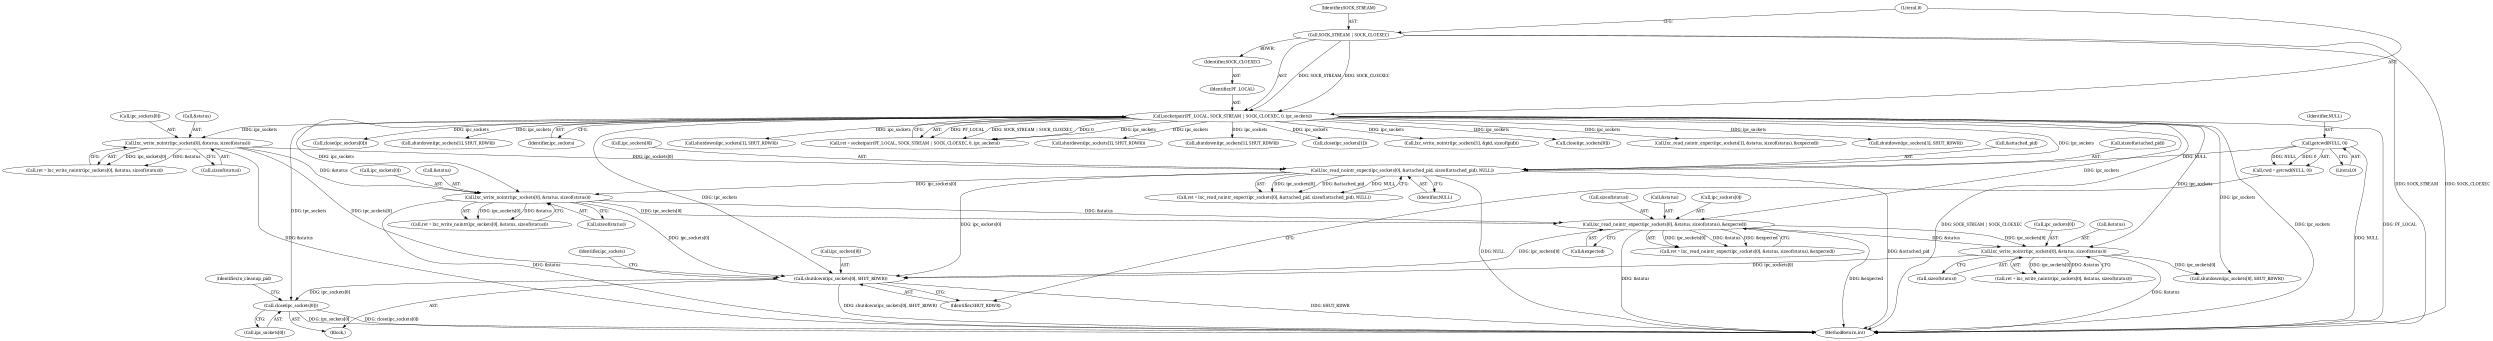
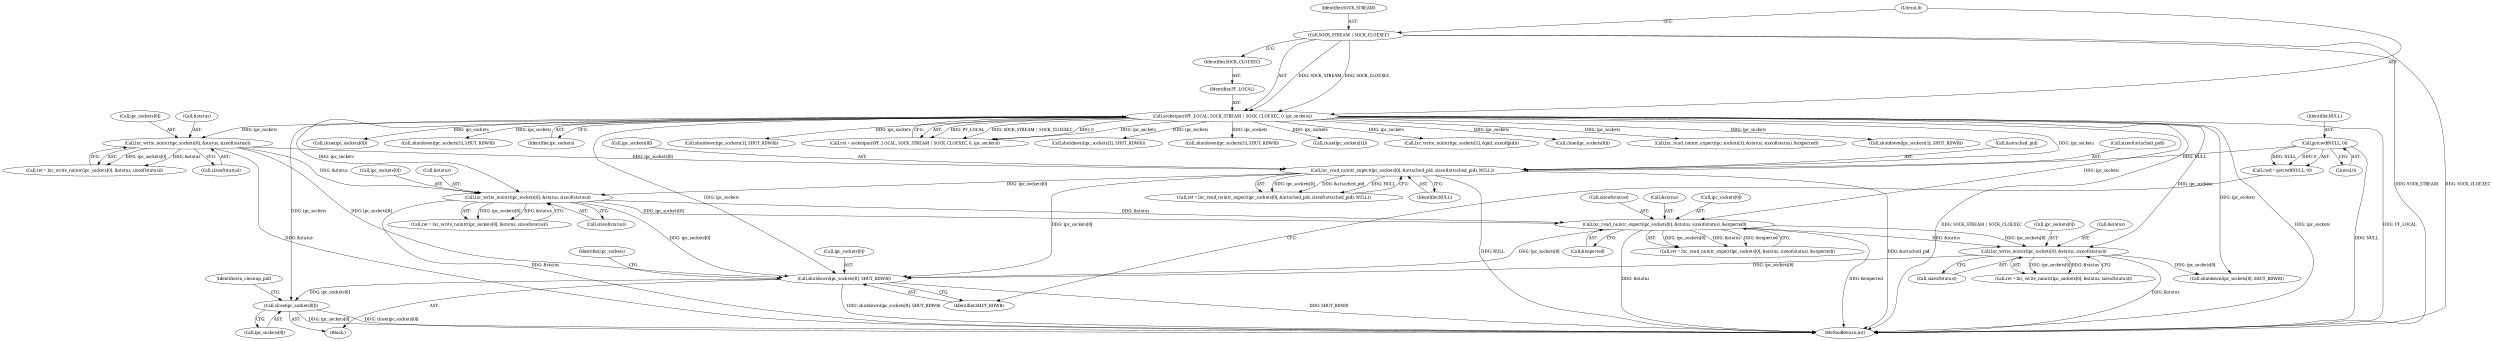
(1268, 49) -> (1271, 49)
